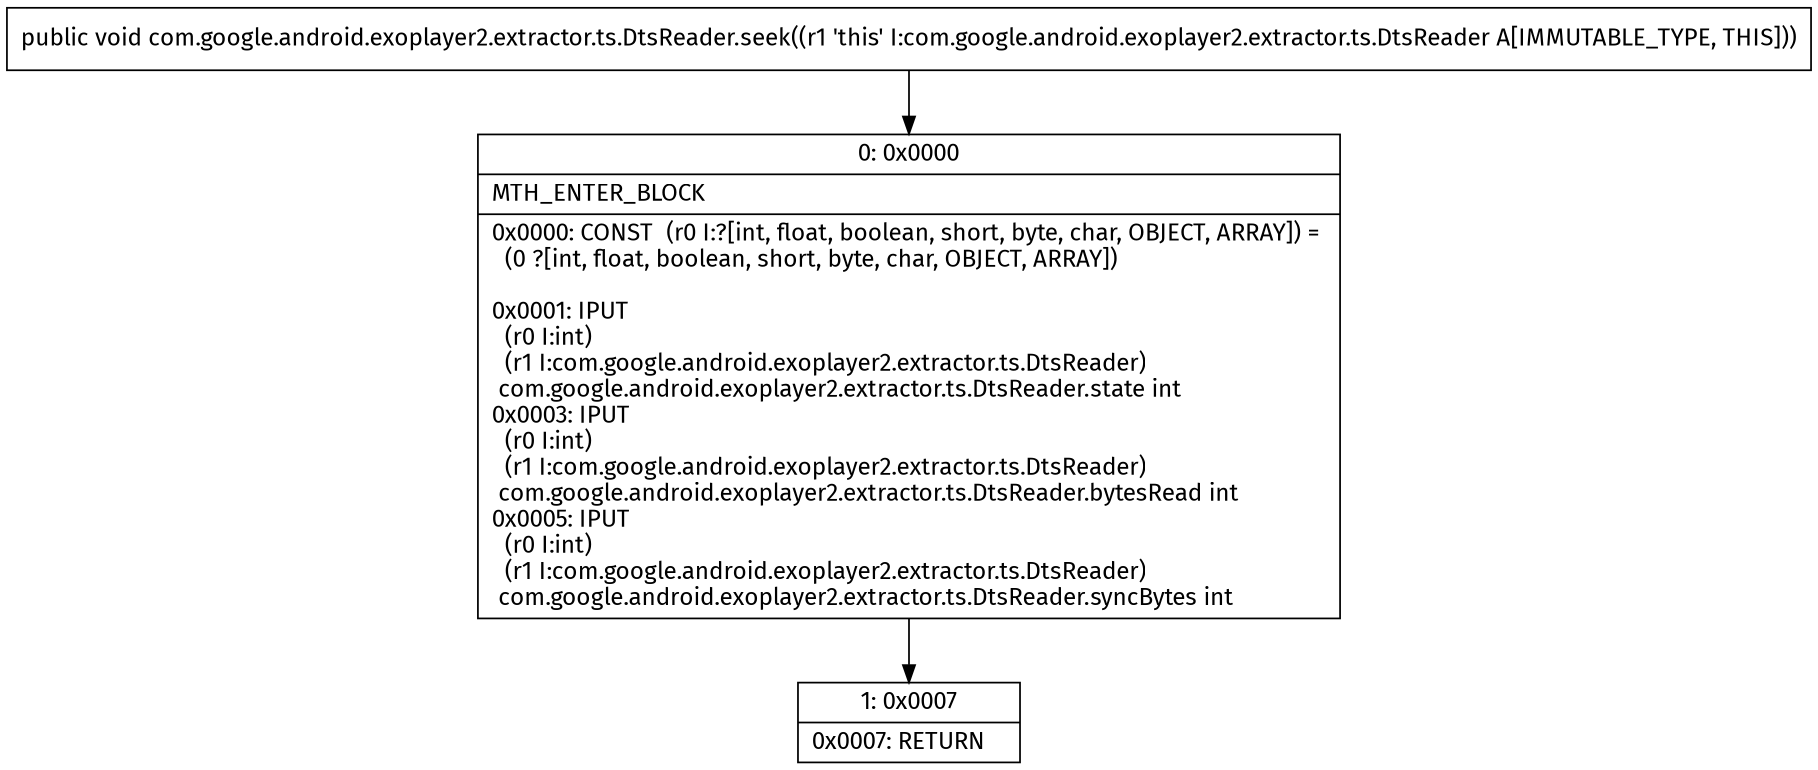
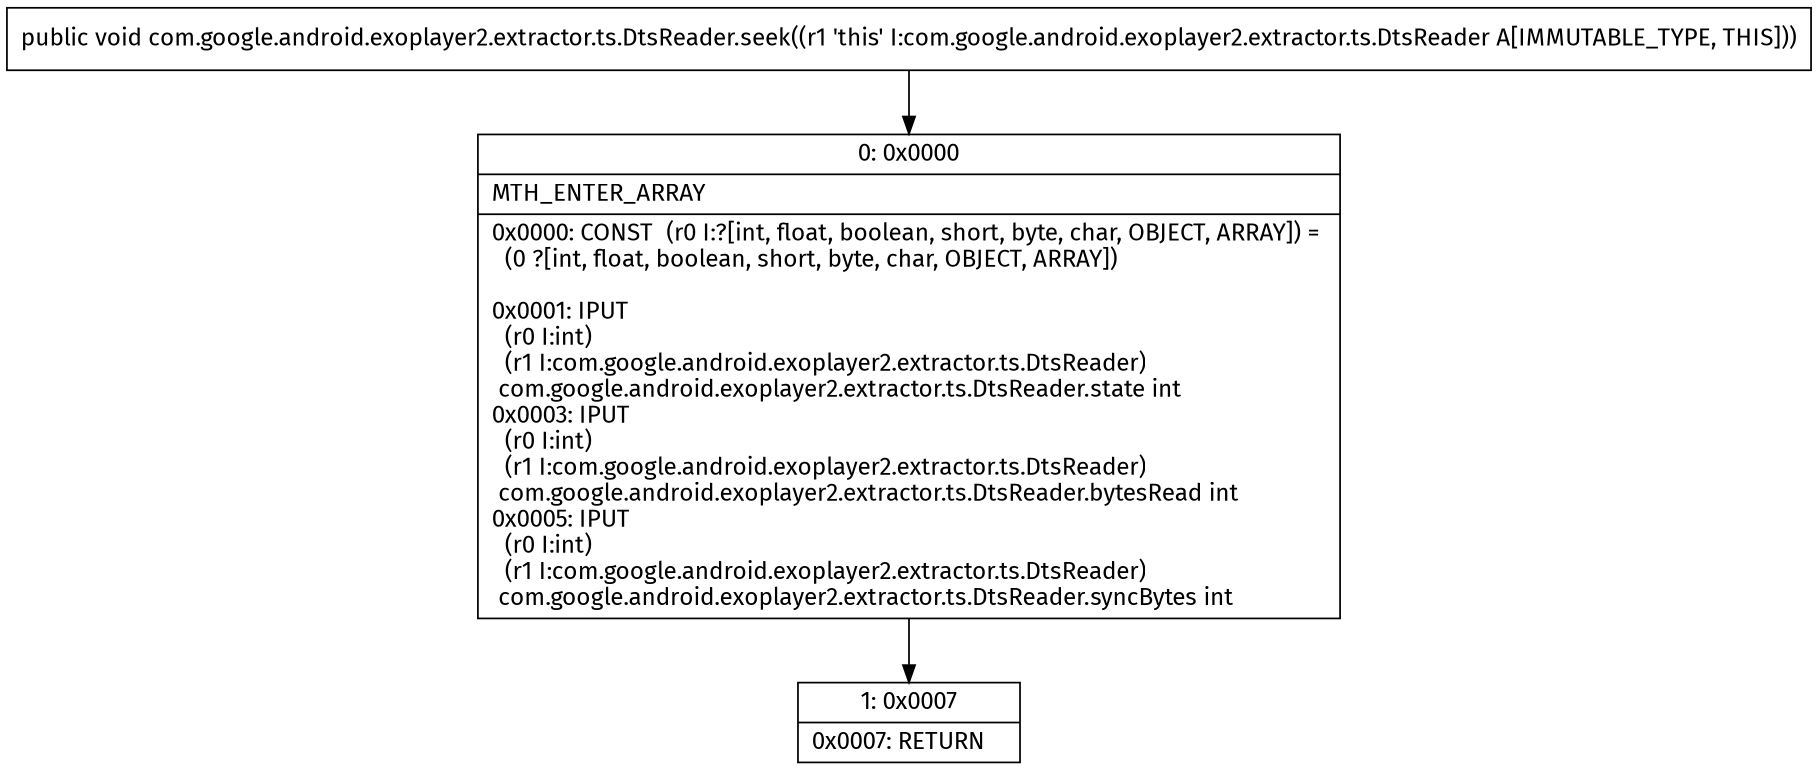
(599, 193) -> (599, 193)
